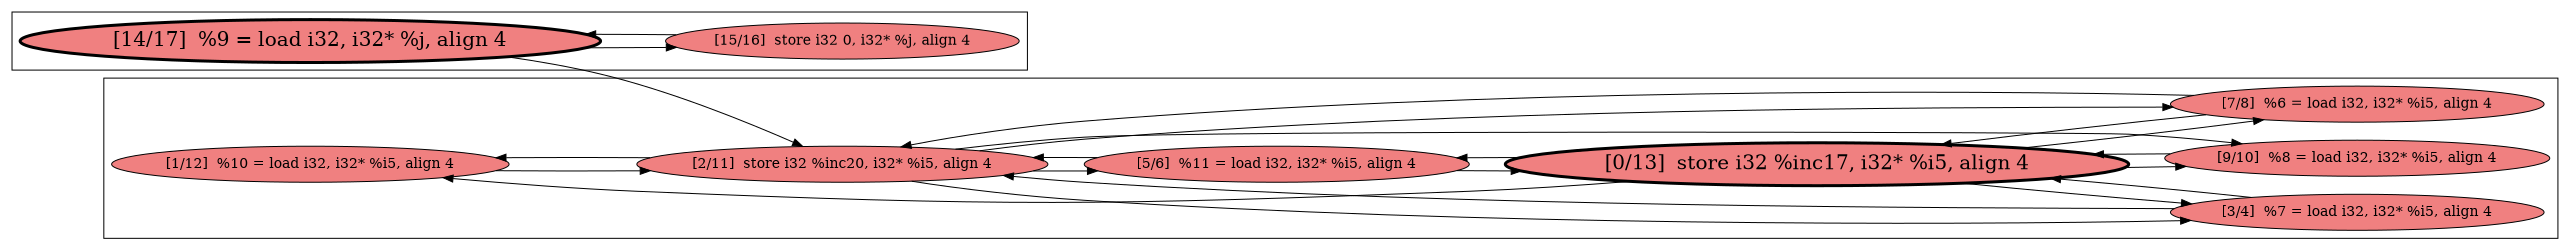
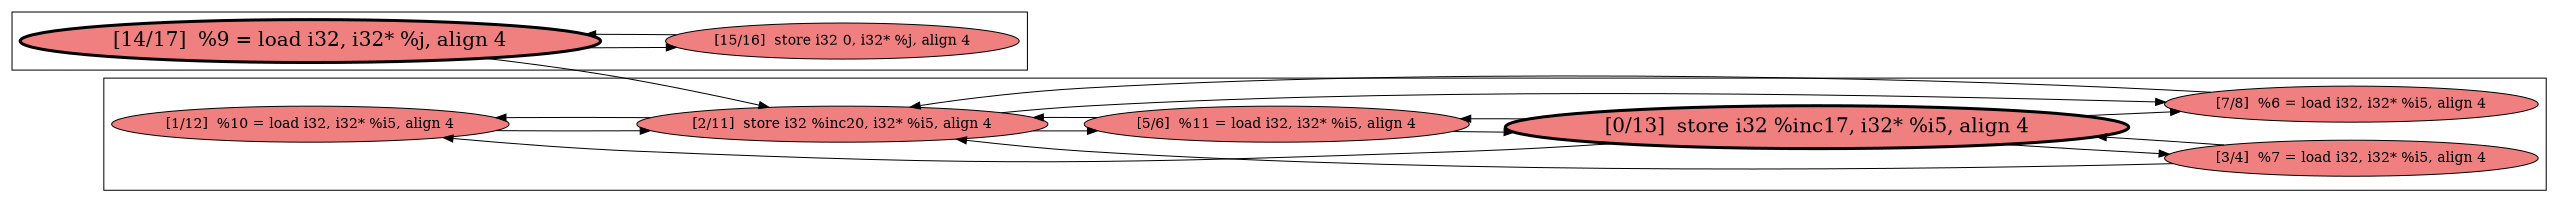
(2091, 127) -> none
(2357, 158) -> none
(1545, 219) -> none
